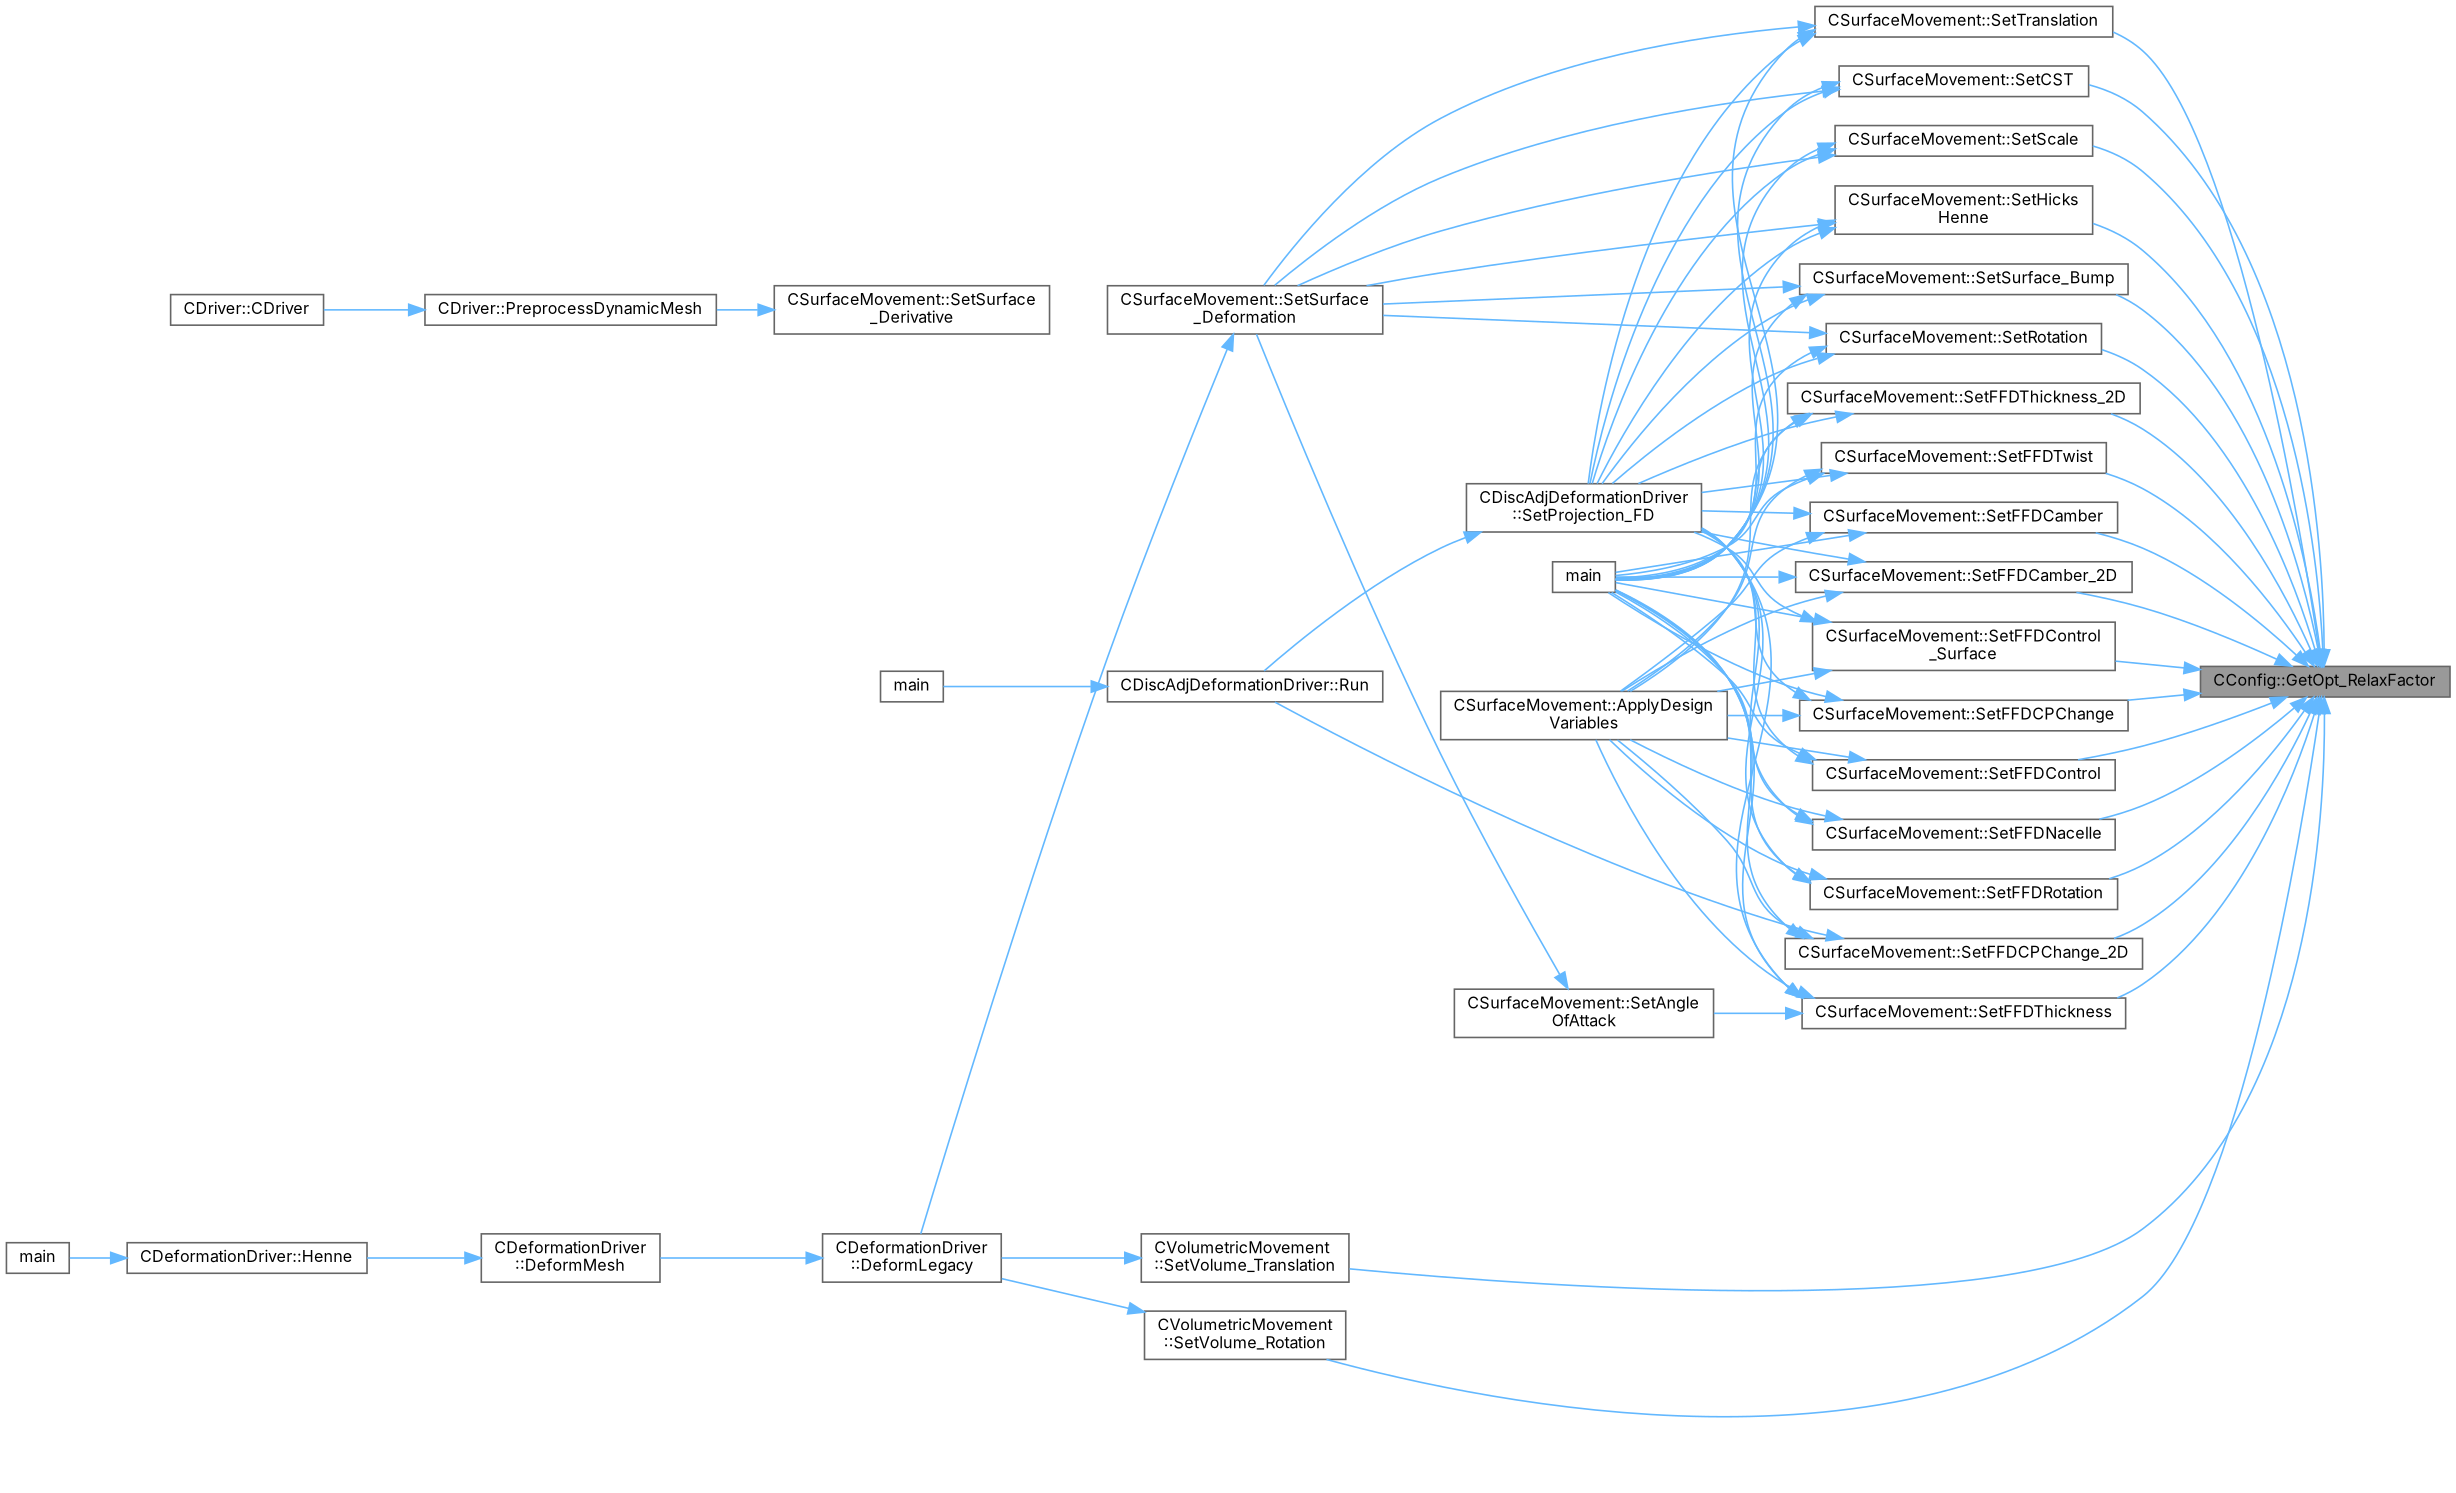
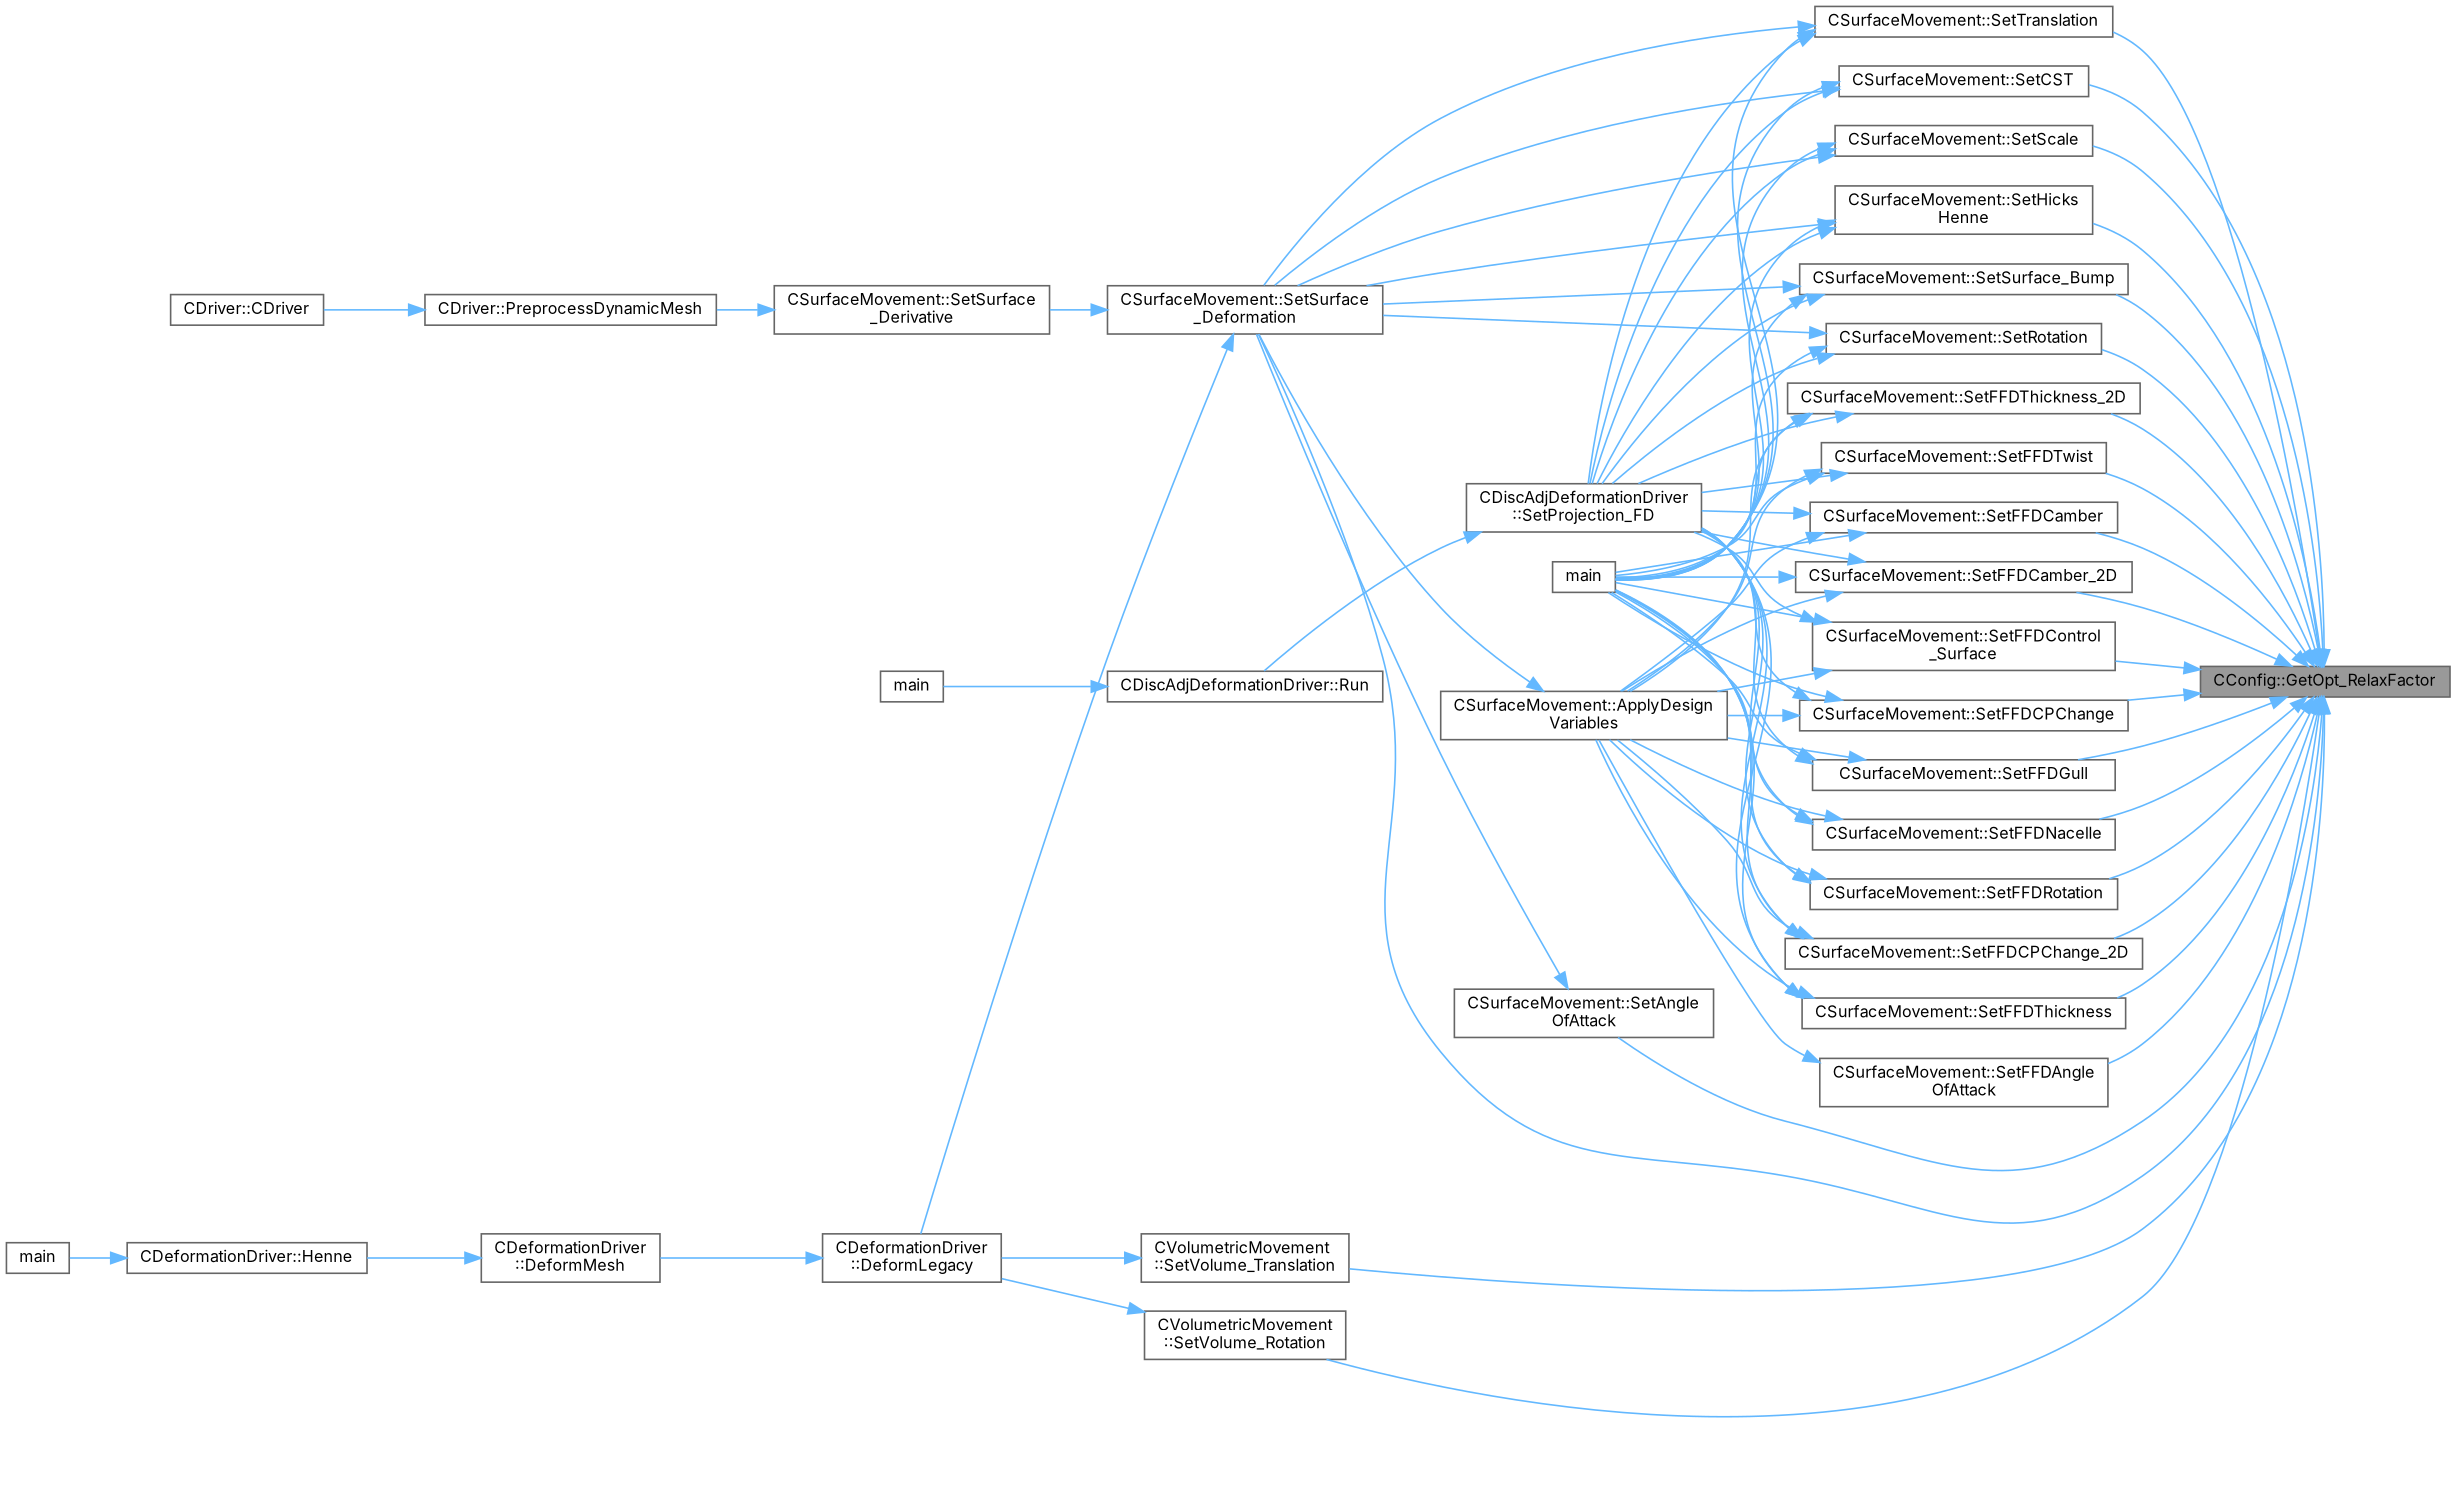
none -> (1071, 310)
none -> (1374, 525)
(1964, 775) -> (1964, 775)
(1544, 834) -> (1757, 724)
(1750, 1013) -> (2098, 1147)
none -> (1964, 1083)
none -> (1661, 1161)
